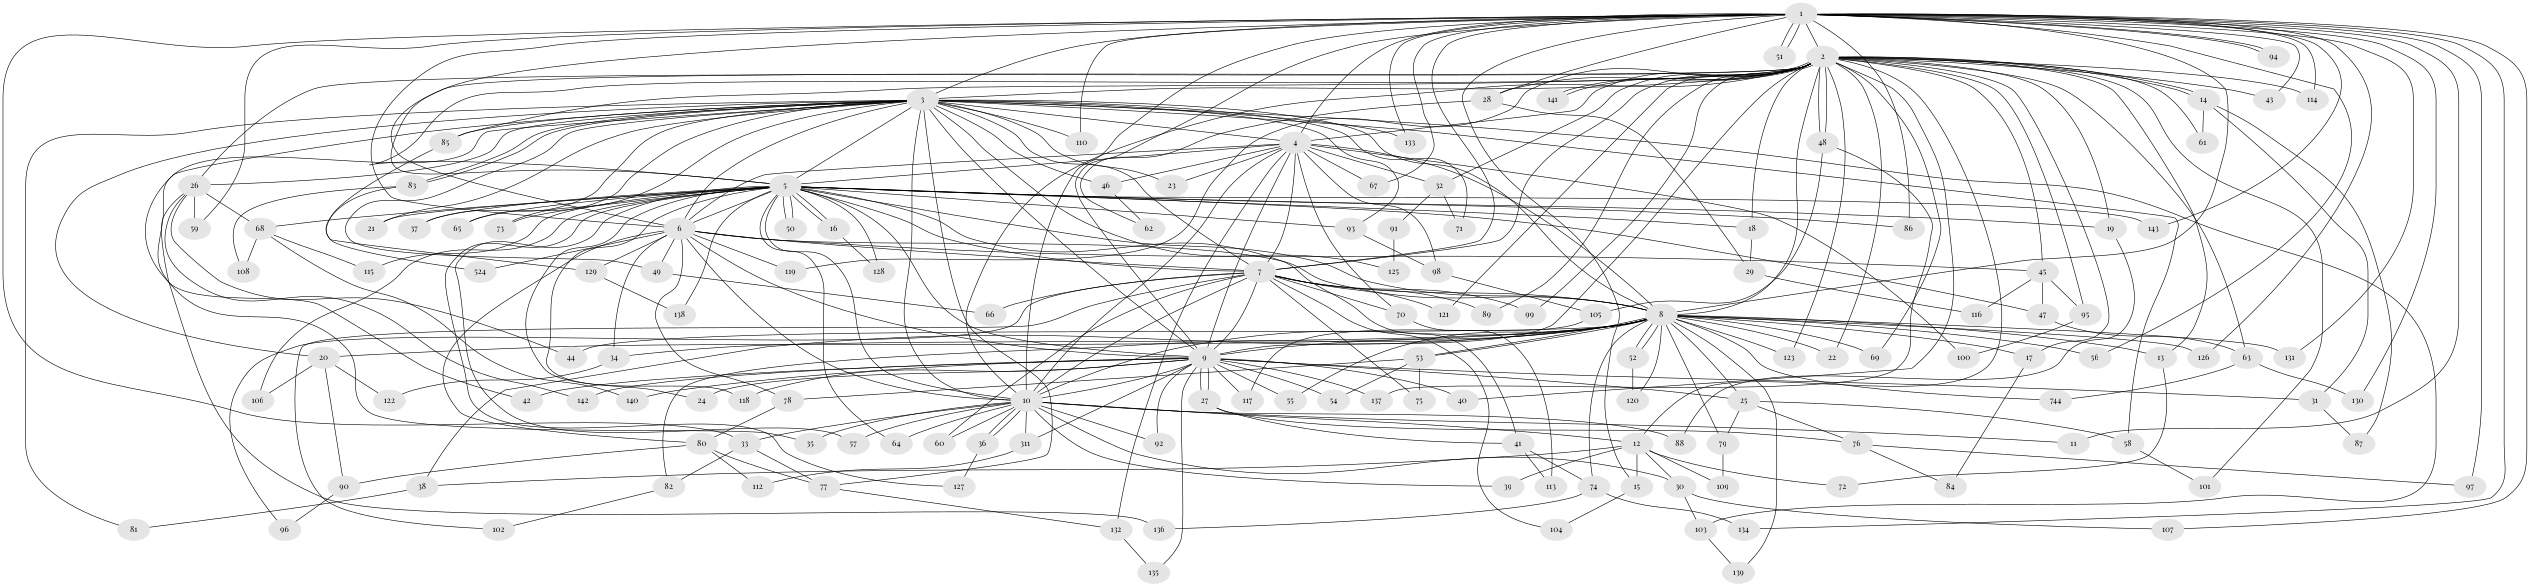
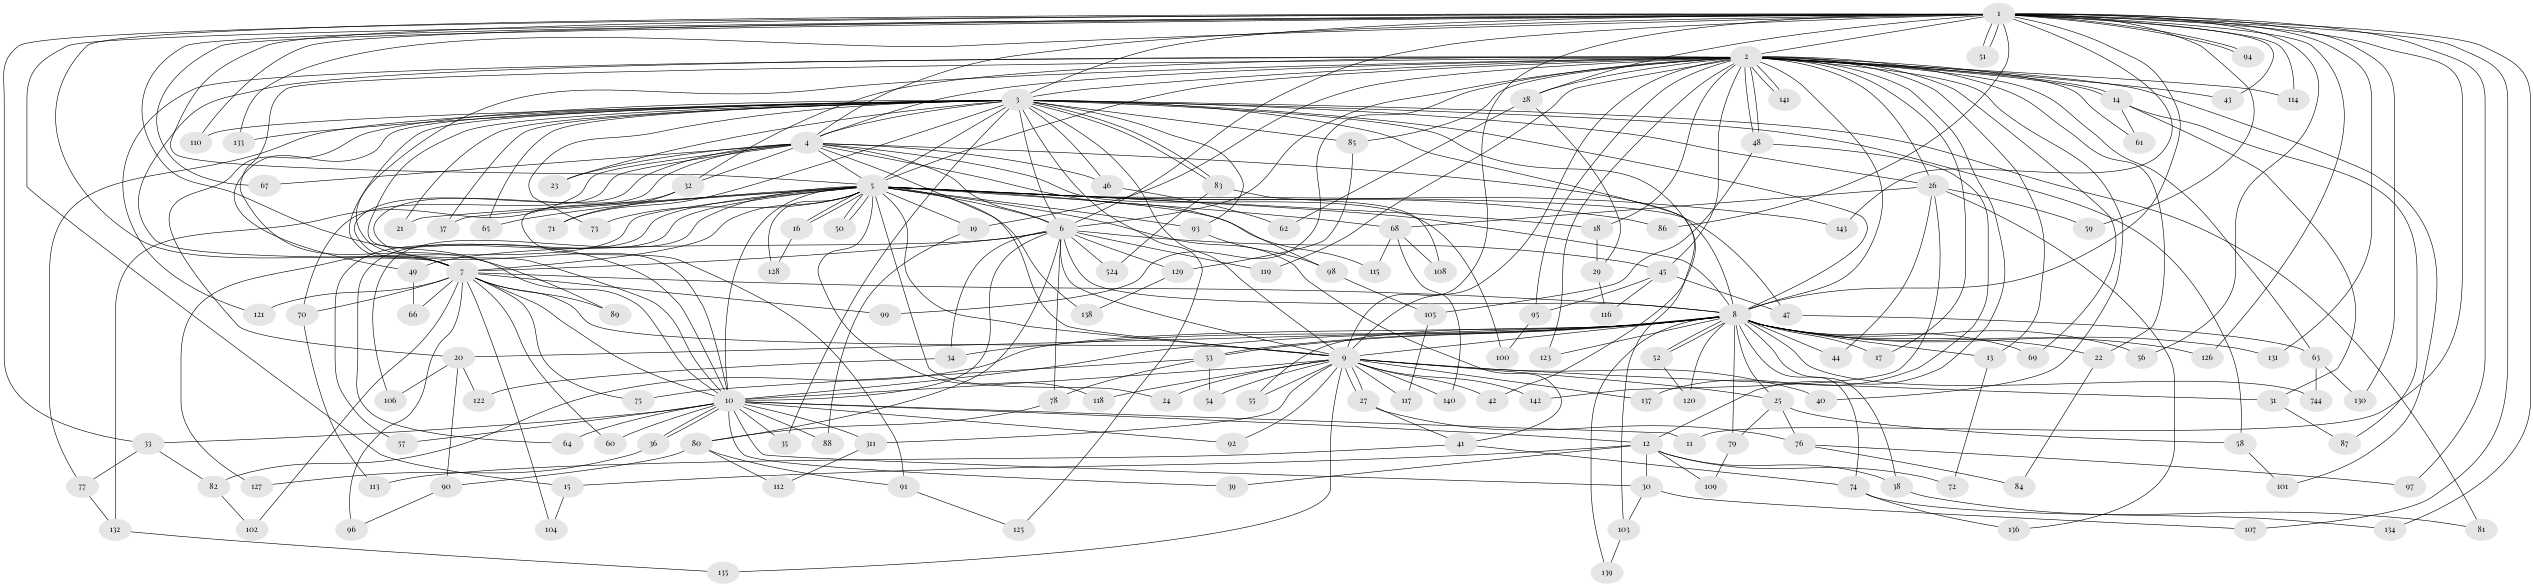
(1990, 422) -> (2059, 422)
(761, 468) -> (789, 470)
